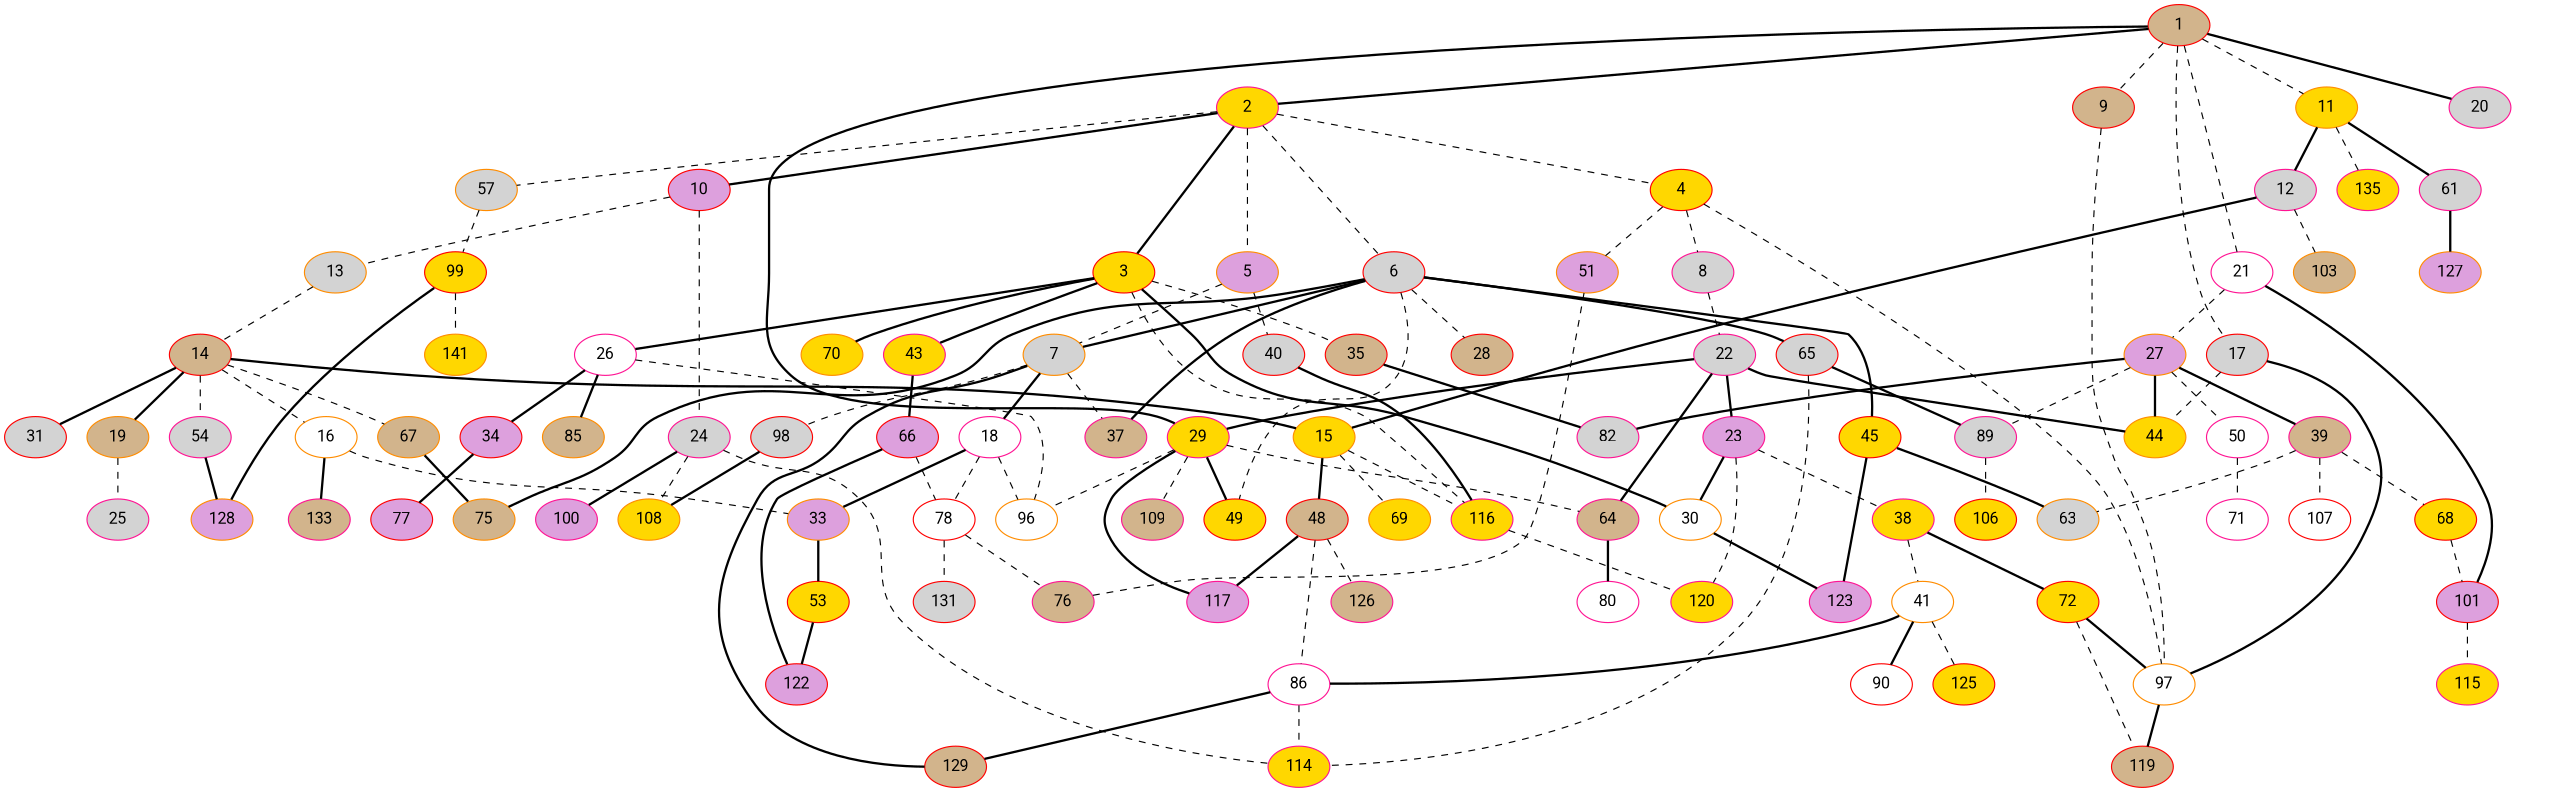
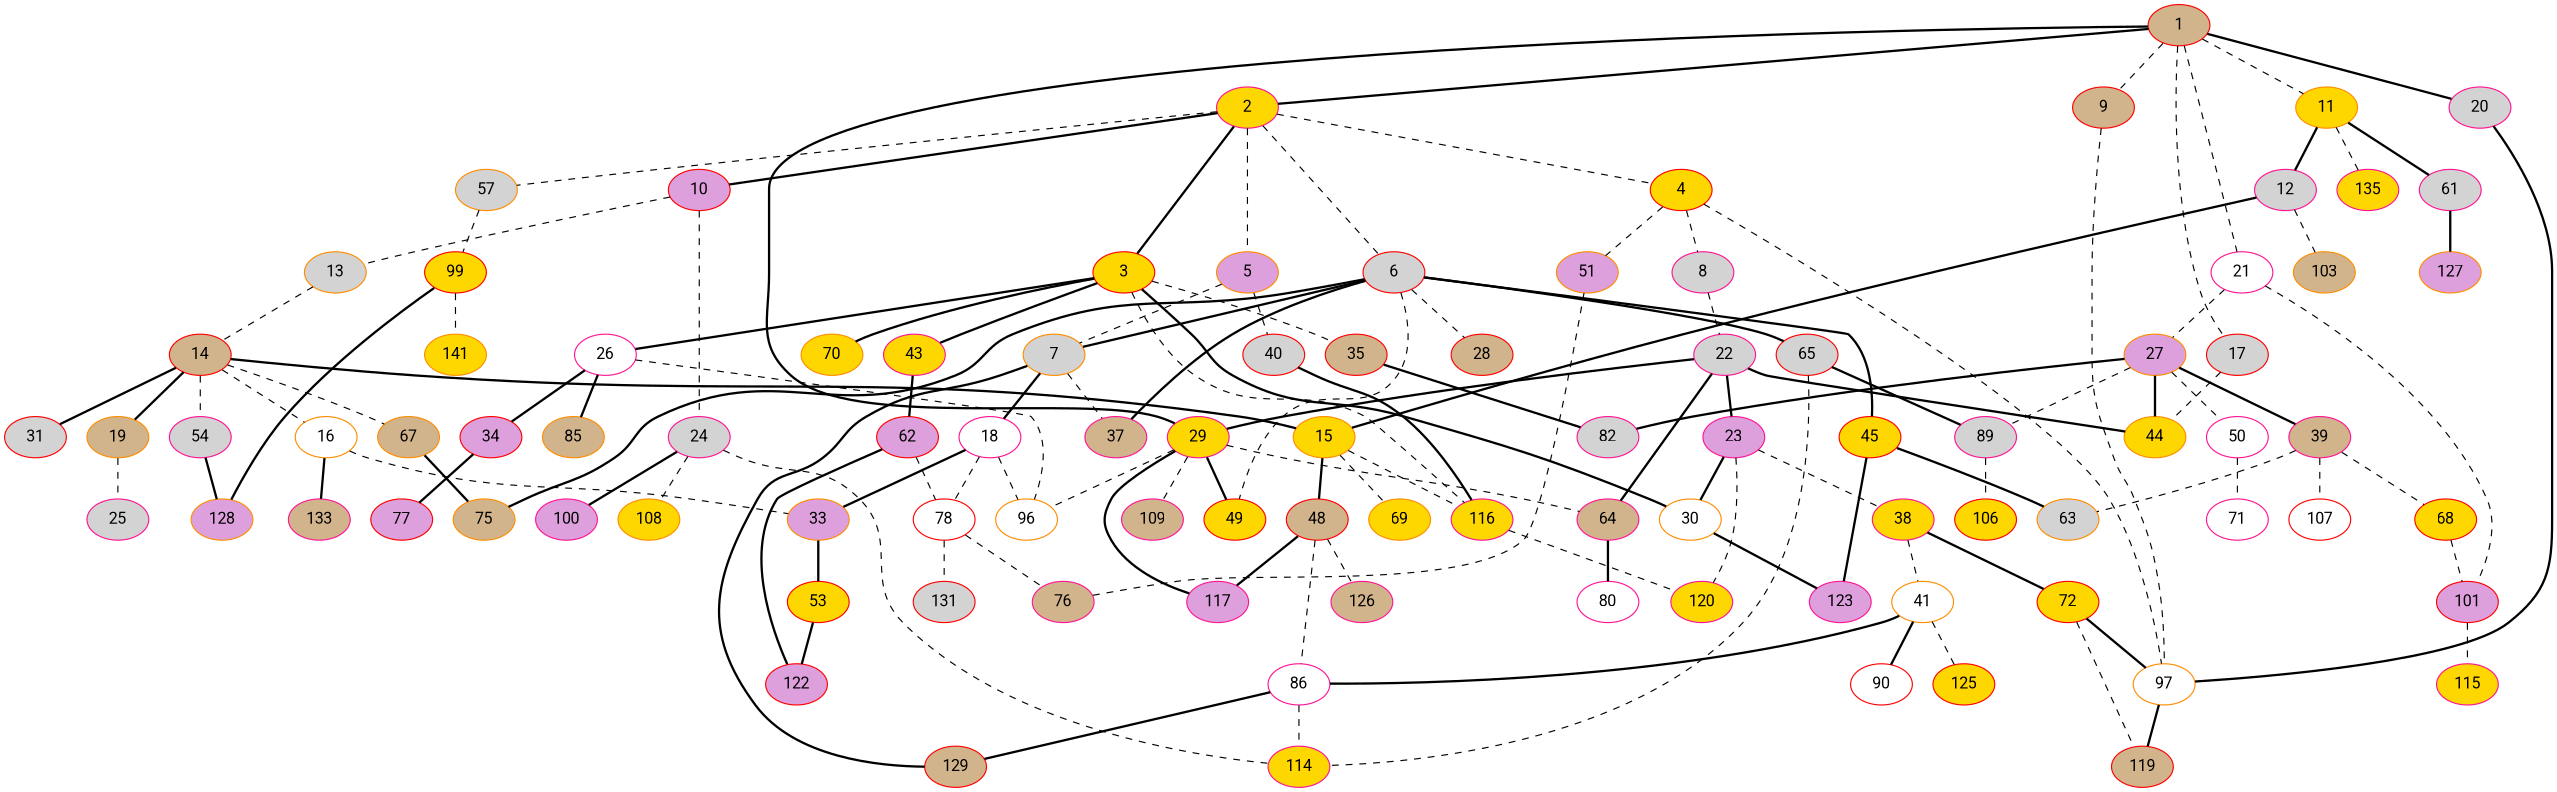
(2423, 407) -> (2423, 407)
(782, 437) -> none
(908, 437) -> (908, 437)
(2366, 530) -> (2552, 535)
